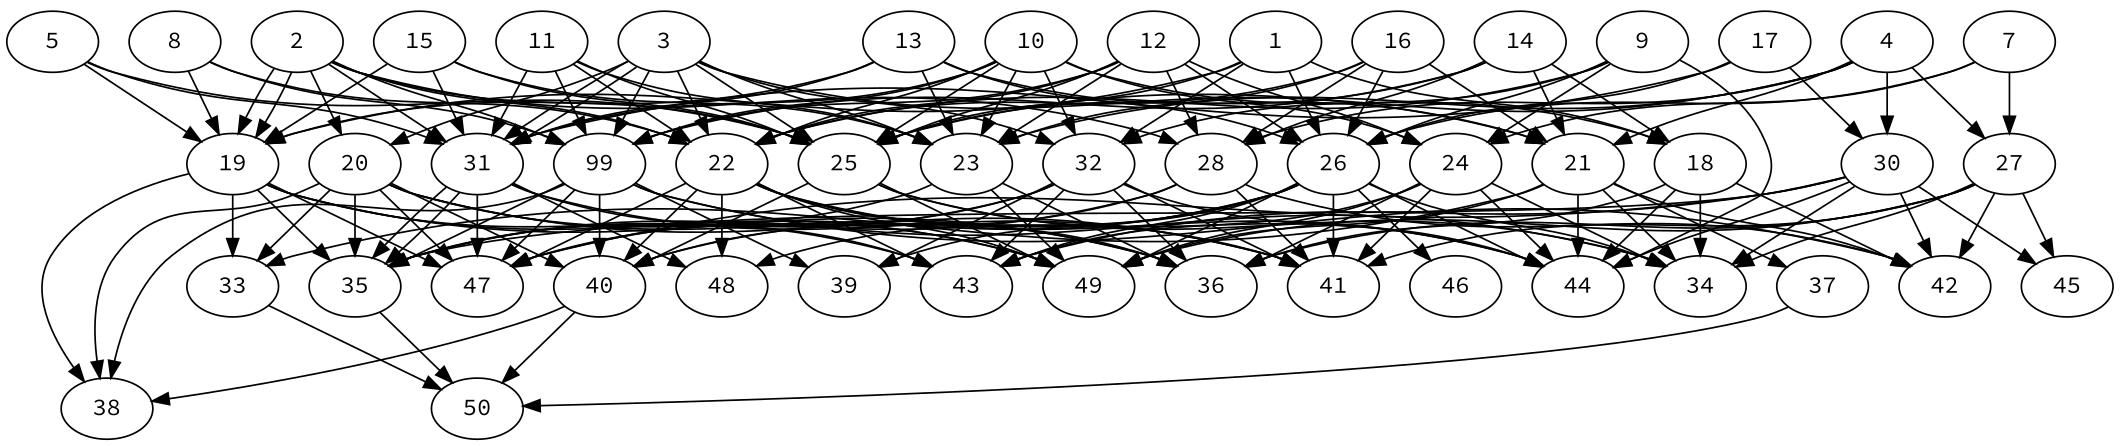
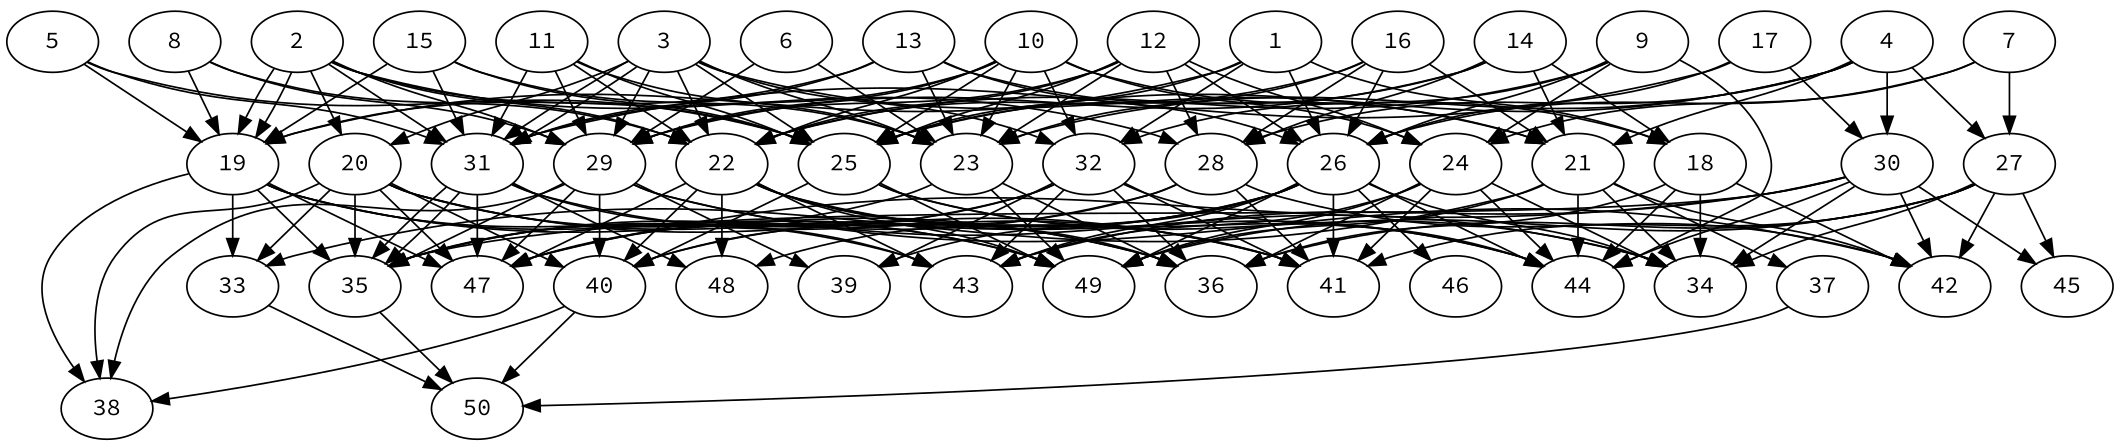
none -> (786, 42)
(600, 164) -> (600, 164)
